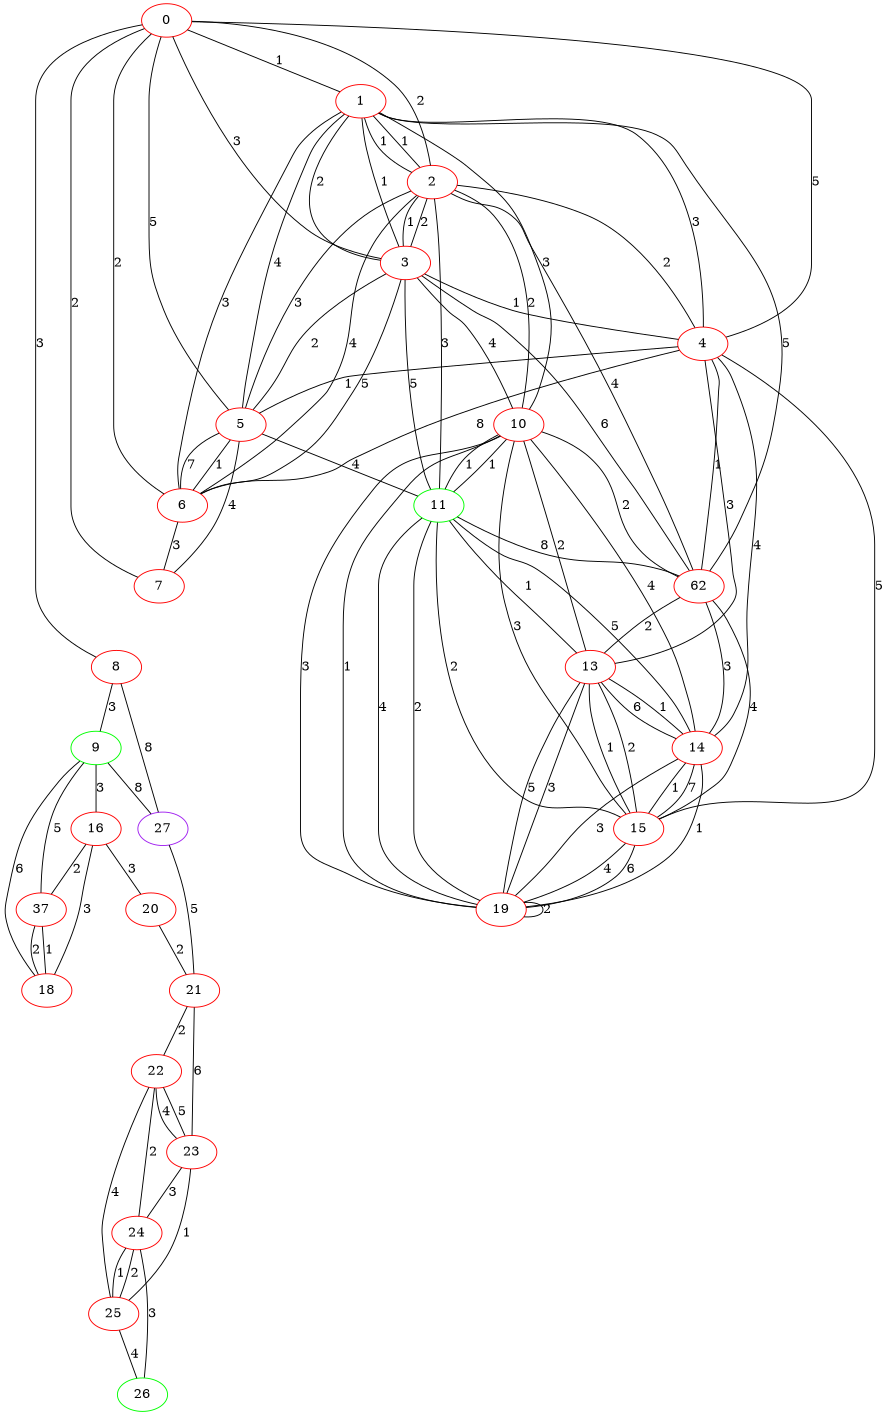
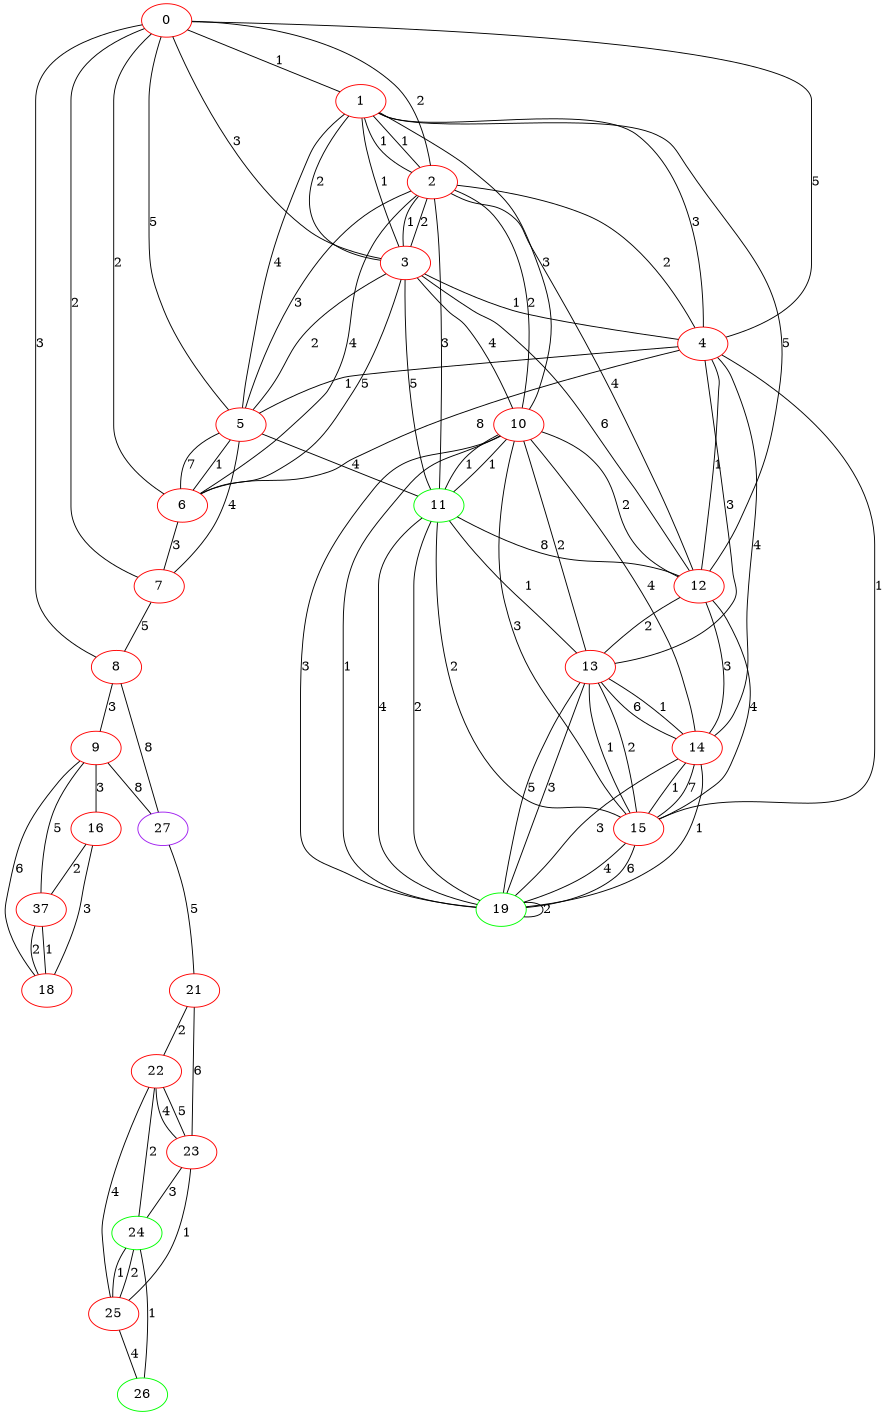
(227, 285) -> none
(699, 586) -> (699, 586)
(879, 586) -> (879, 586)
(586, 609) -> none
none -> (138, 627)
(96, 748) -> (96, 748)
(151, 910) -> none
(501, 910) -> (501, 910)
(137, 1233) -> (137, 1233)
(153, 1314) -> (153, 1314)
